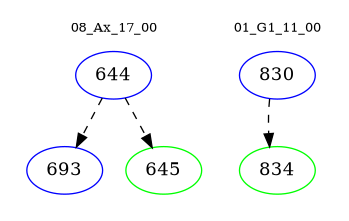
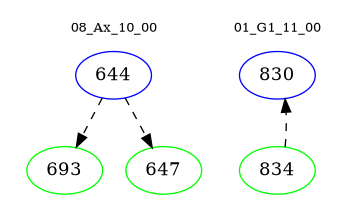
(114, 28) -> (114, 28)
(269, 116) -> (286, 130)
(65, 170) -> (65, 170)
(164, 170) -> (164, 170)
